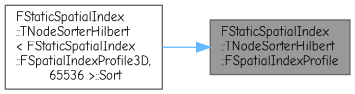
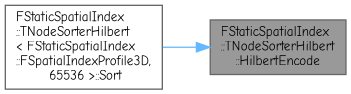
(280, 47) -> (278, 47)
